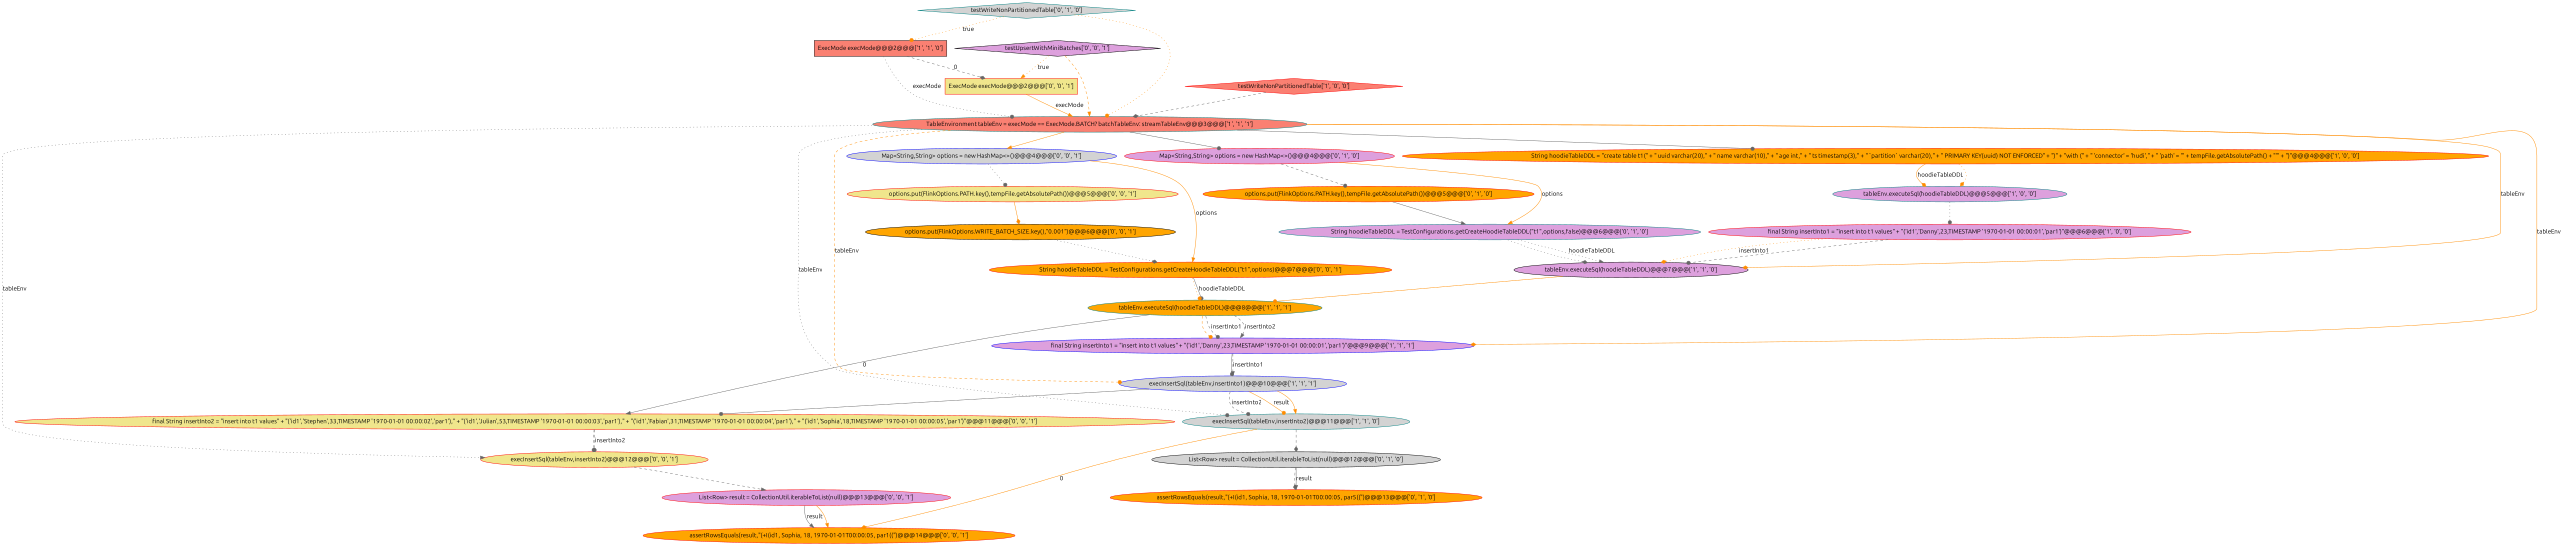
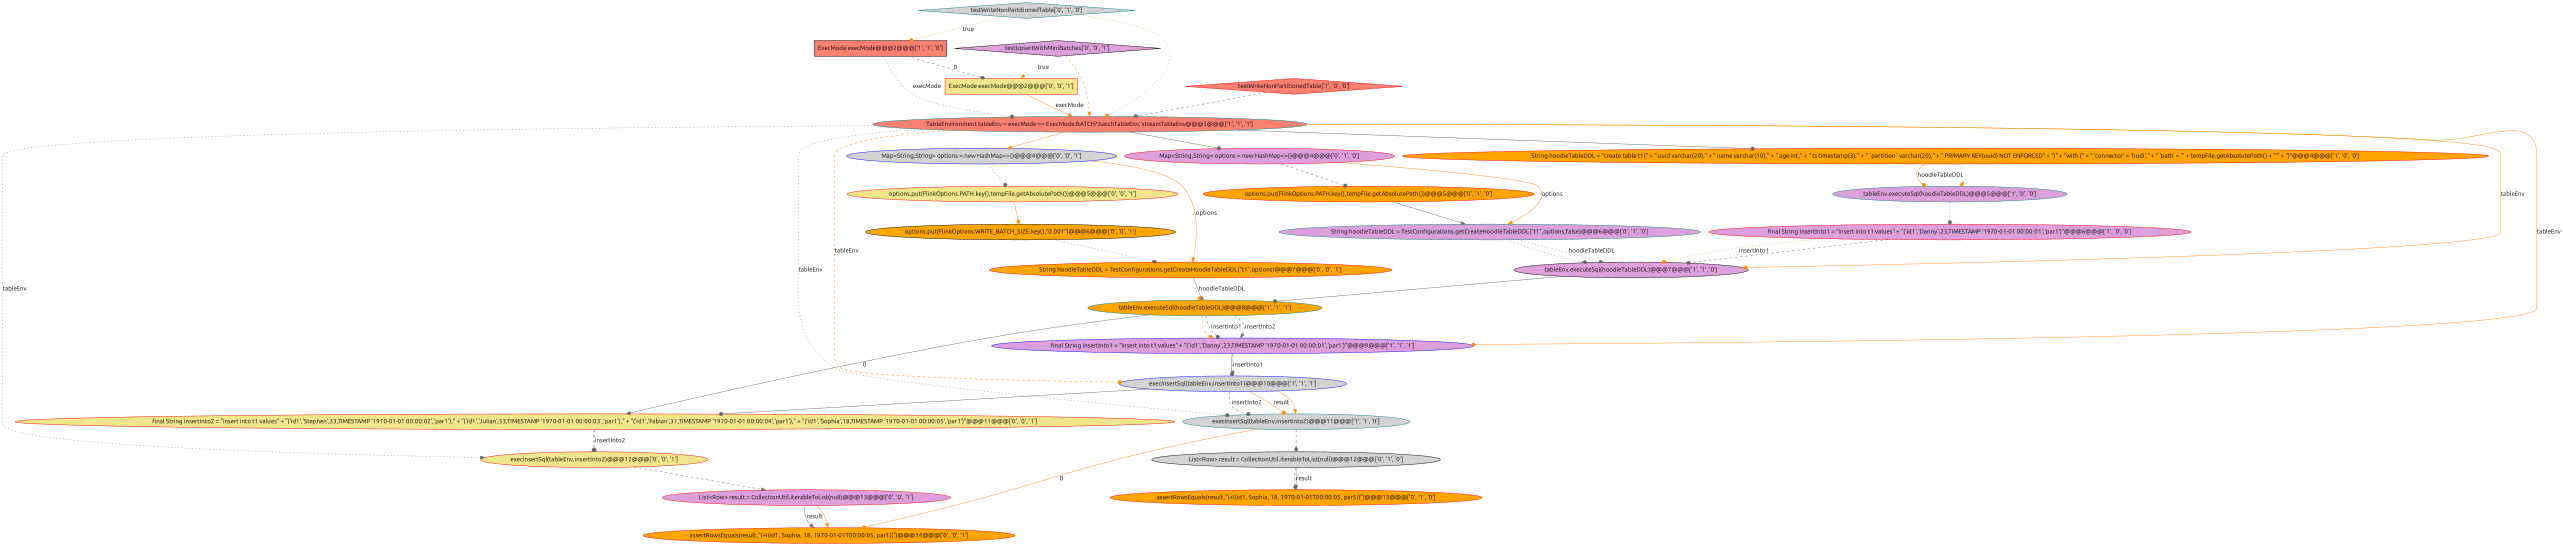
(1420, 289) -> (1420, 289)
